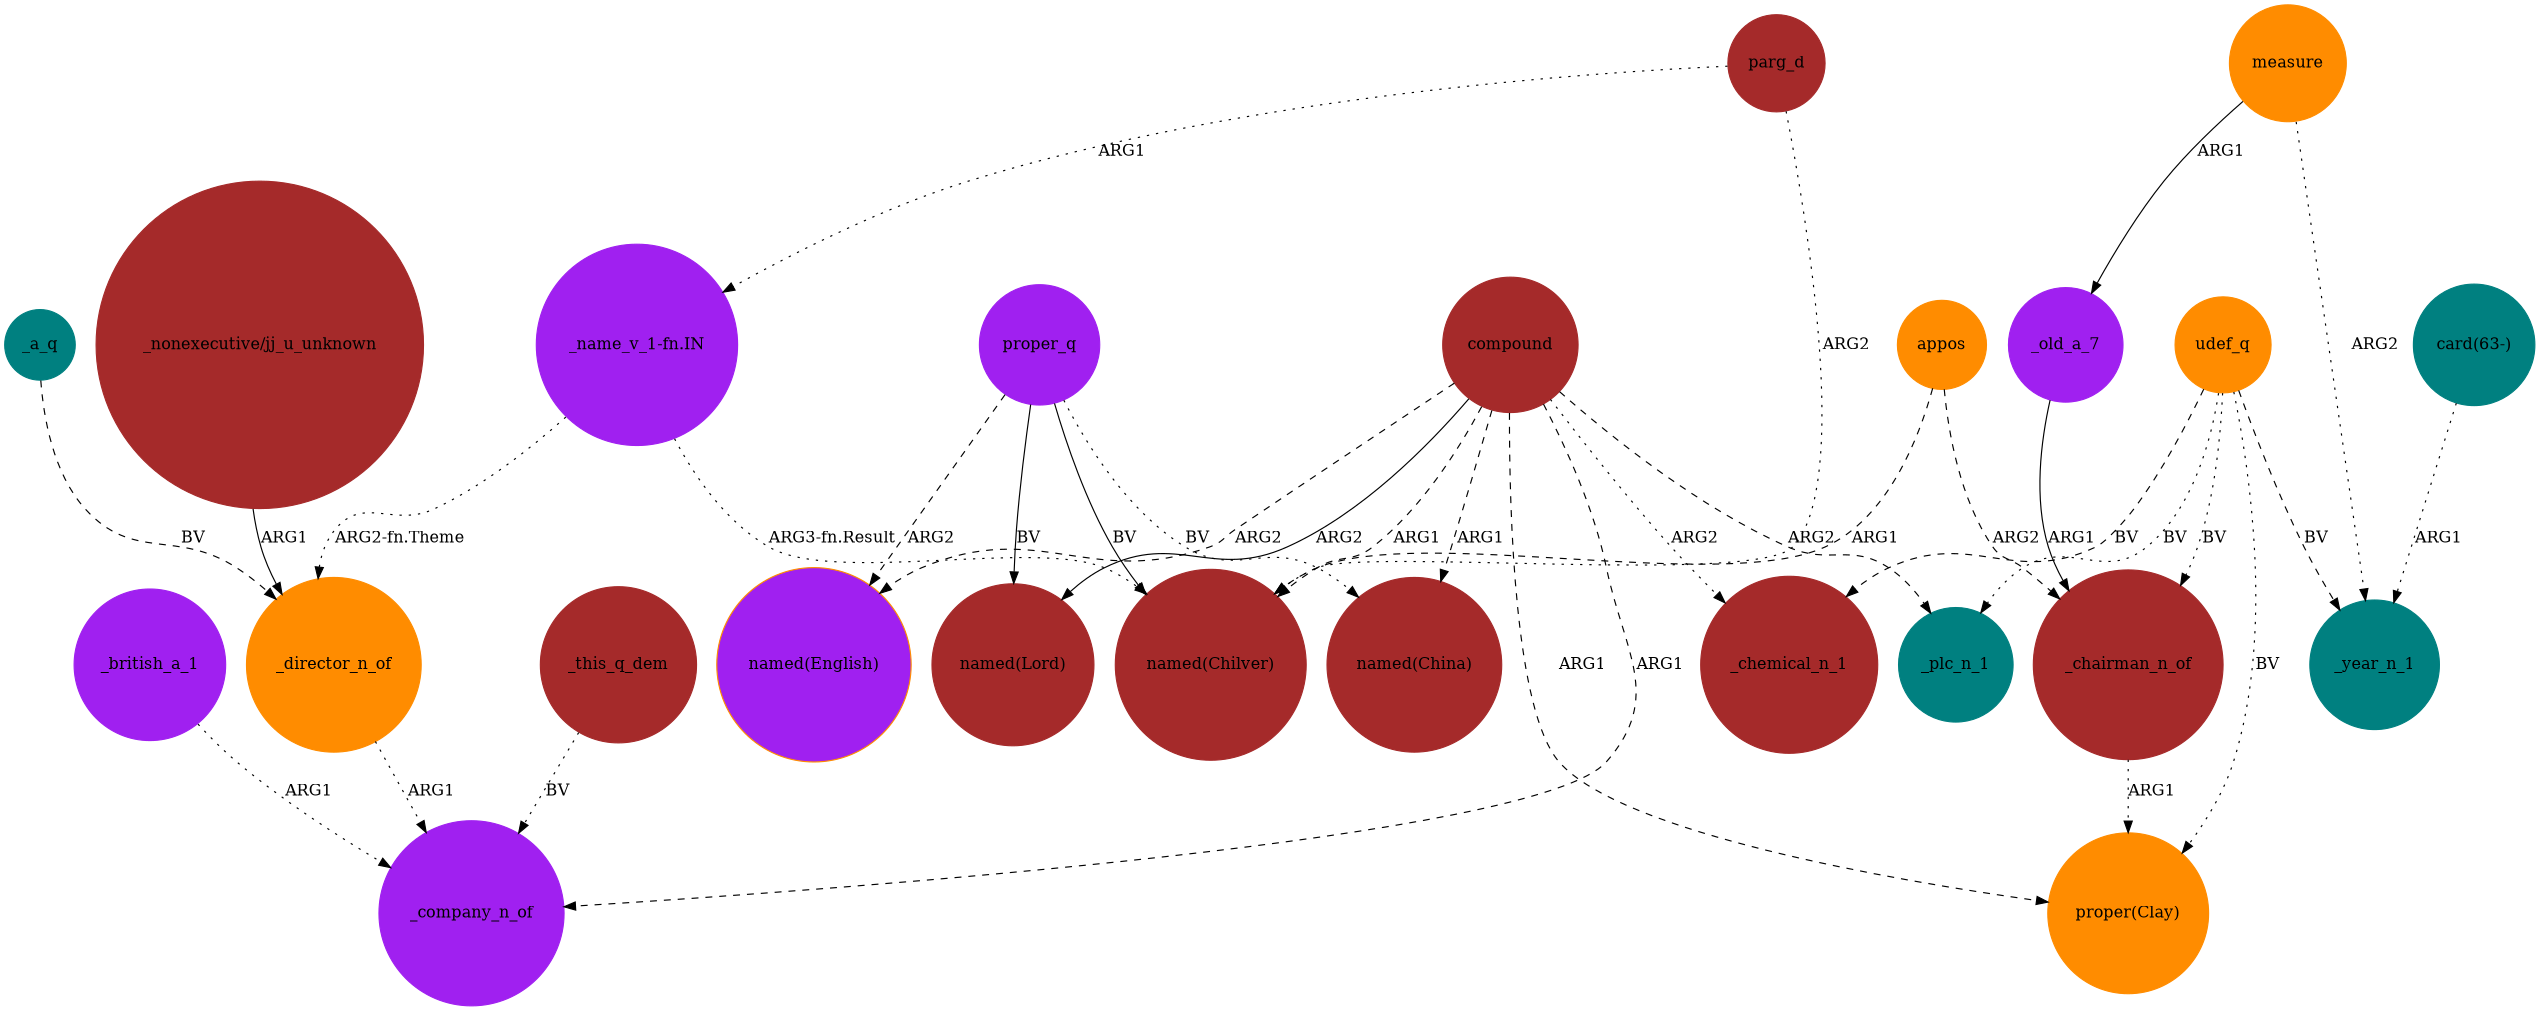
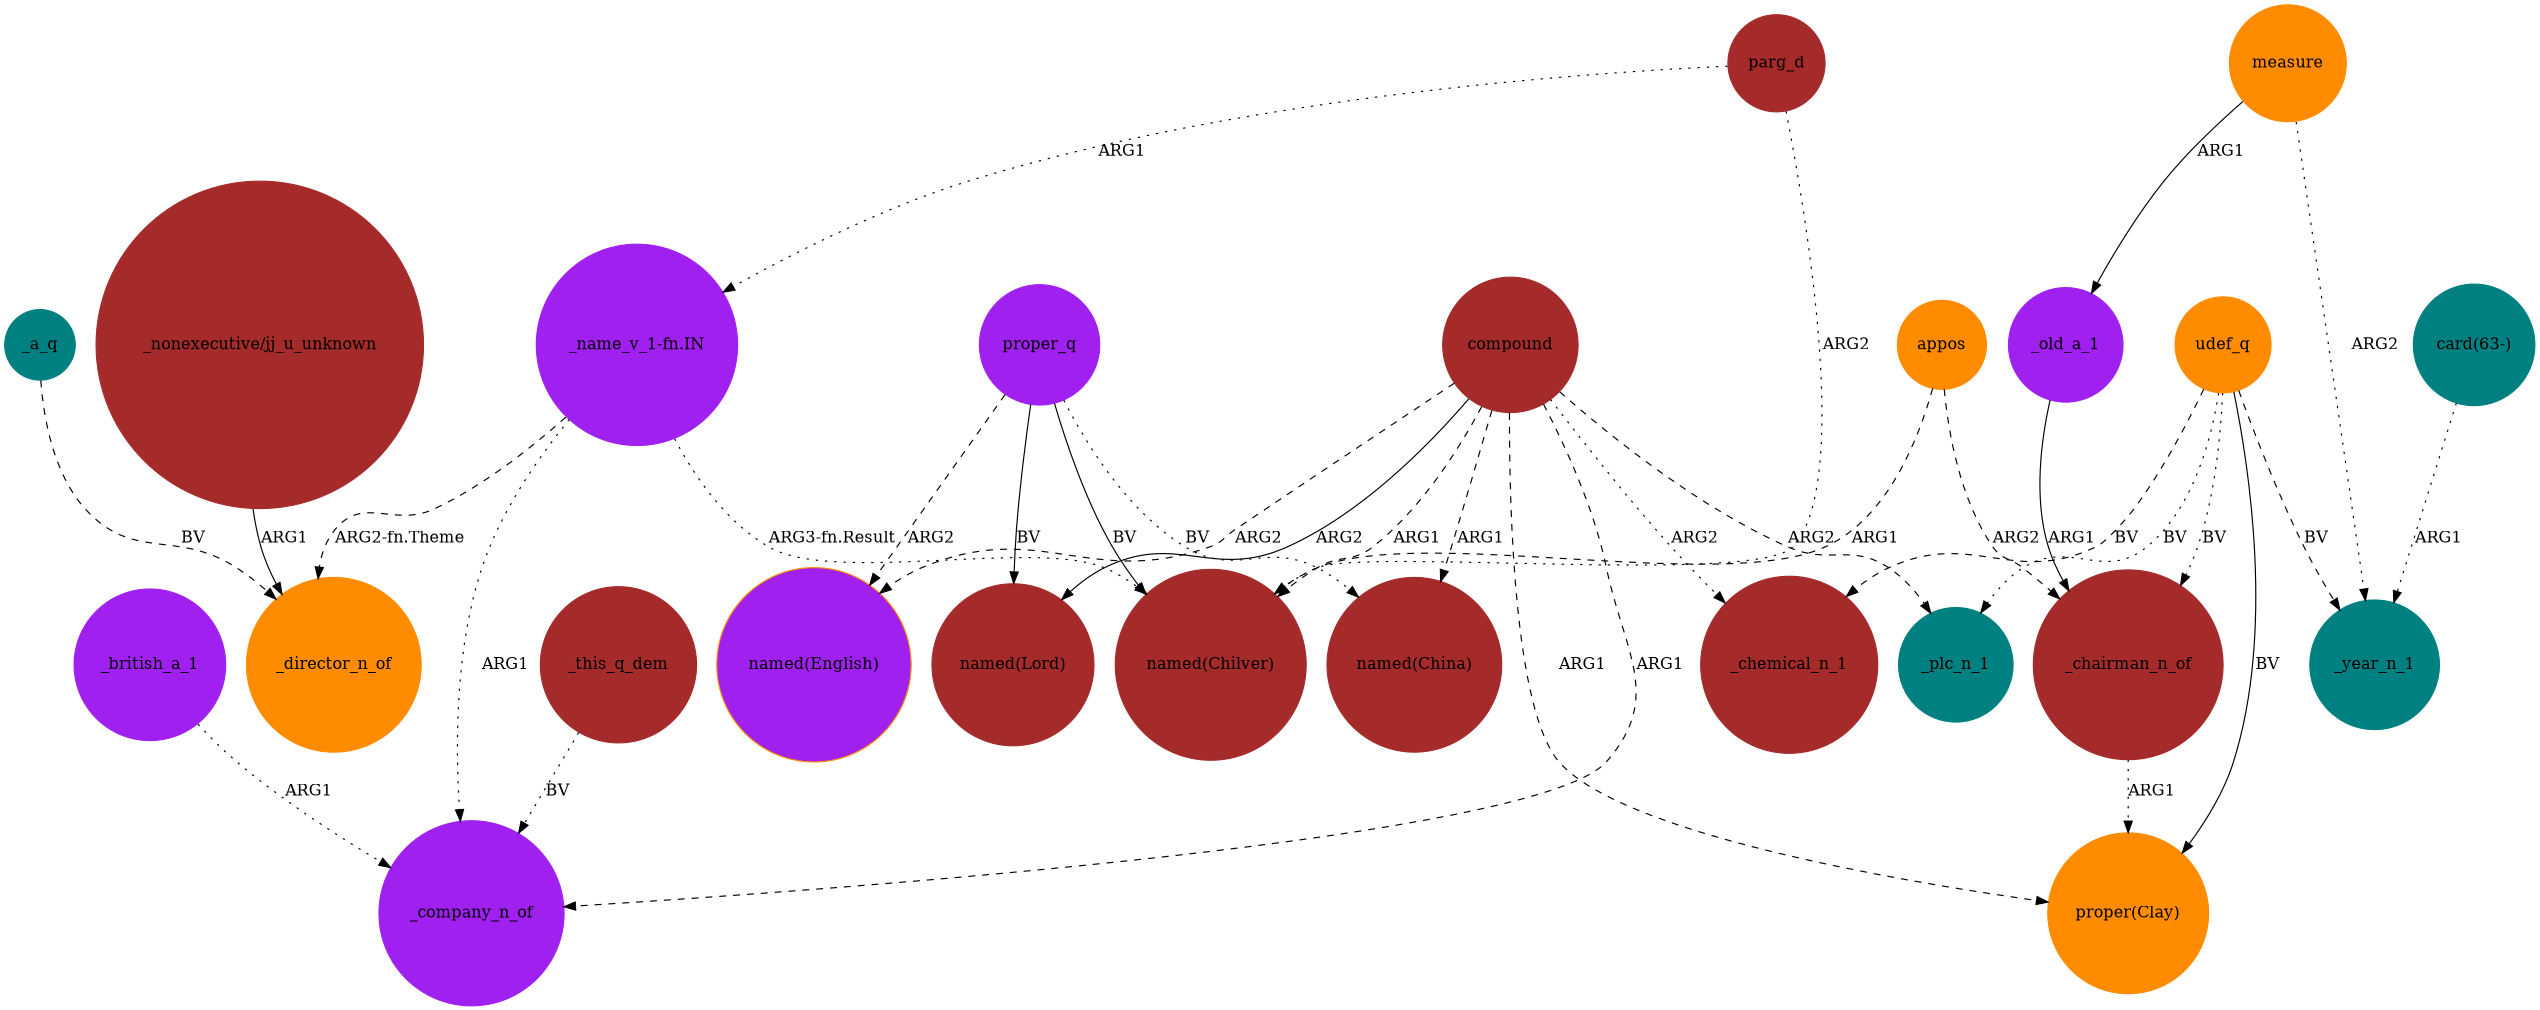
(2066, 345) -> (2066, 345)
(441, 506) -> (441, 506)
(2255, 624) -> (2255, 624)
(398, 782) -> (472, 602)
